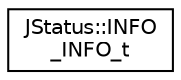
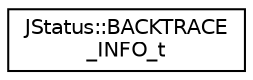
(91, 40) -> (127, 40)
